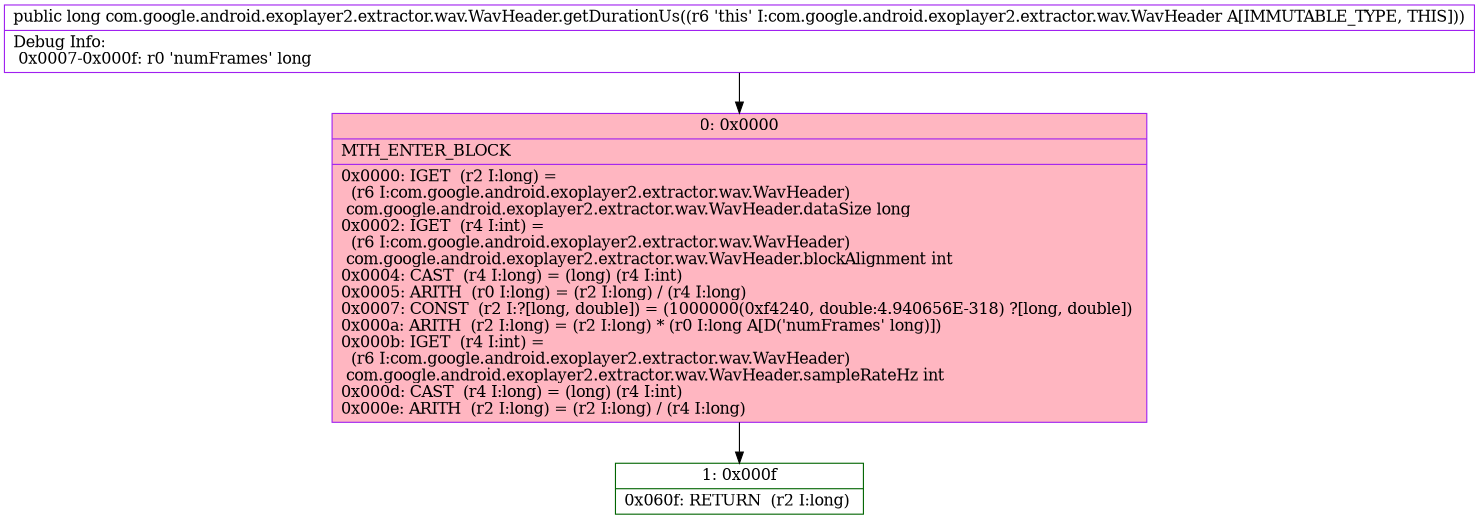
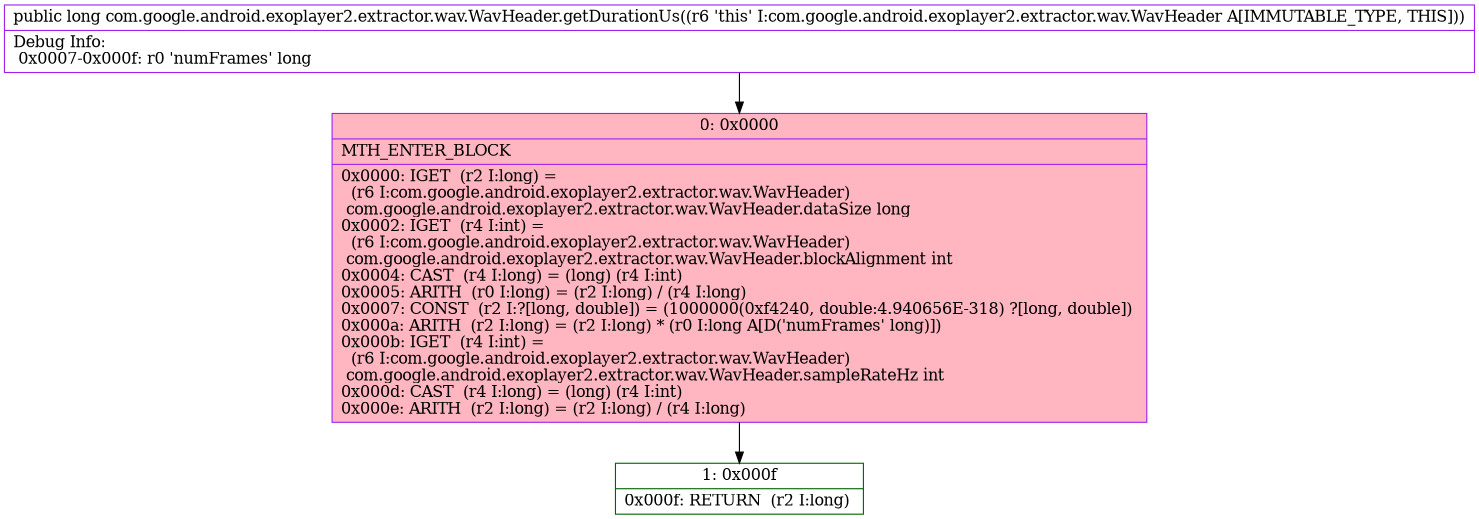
(739, 501) -> (739, 501)
